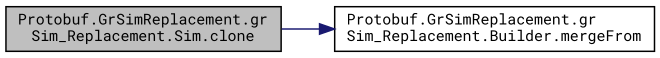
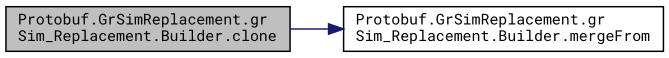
(144, 29) -> (148, 29)
